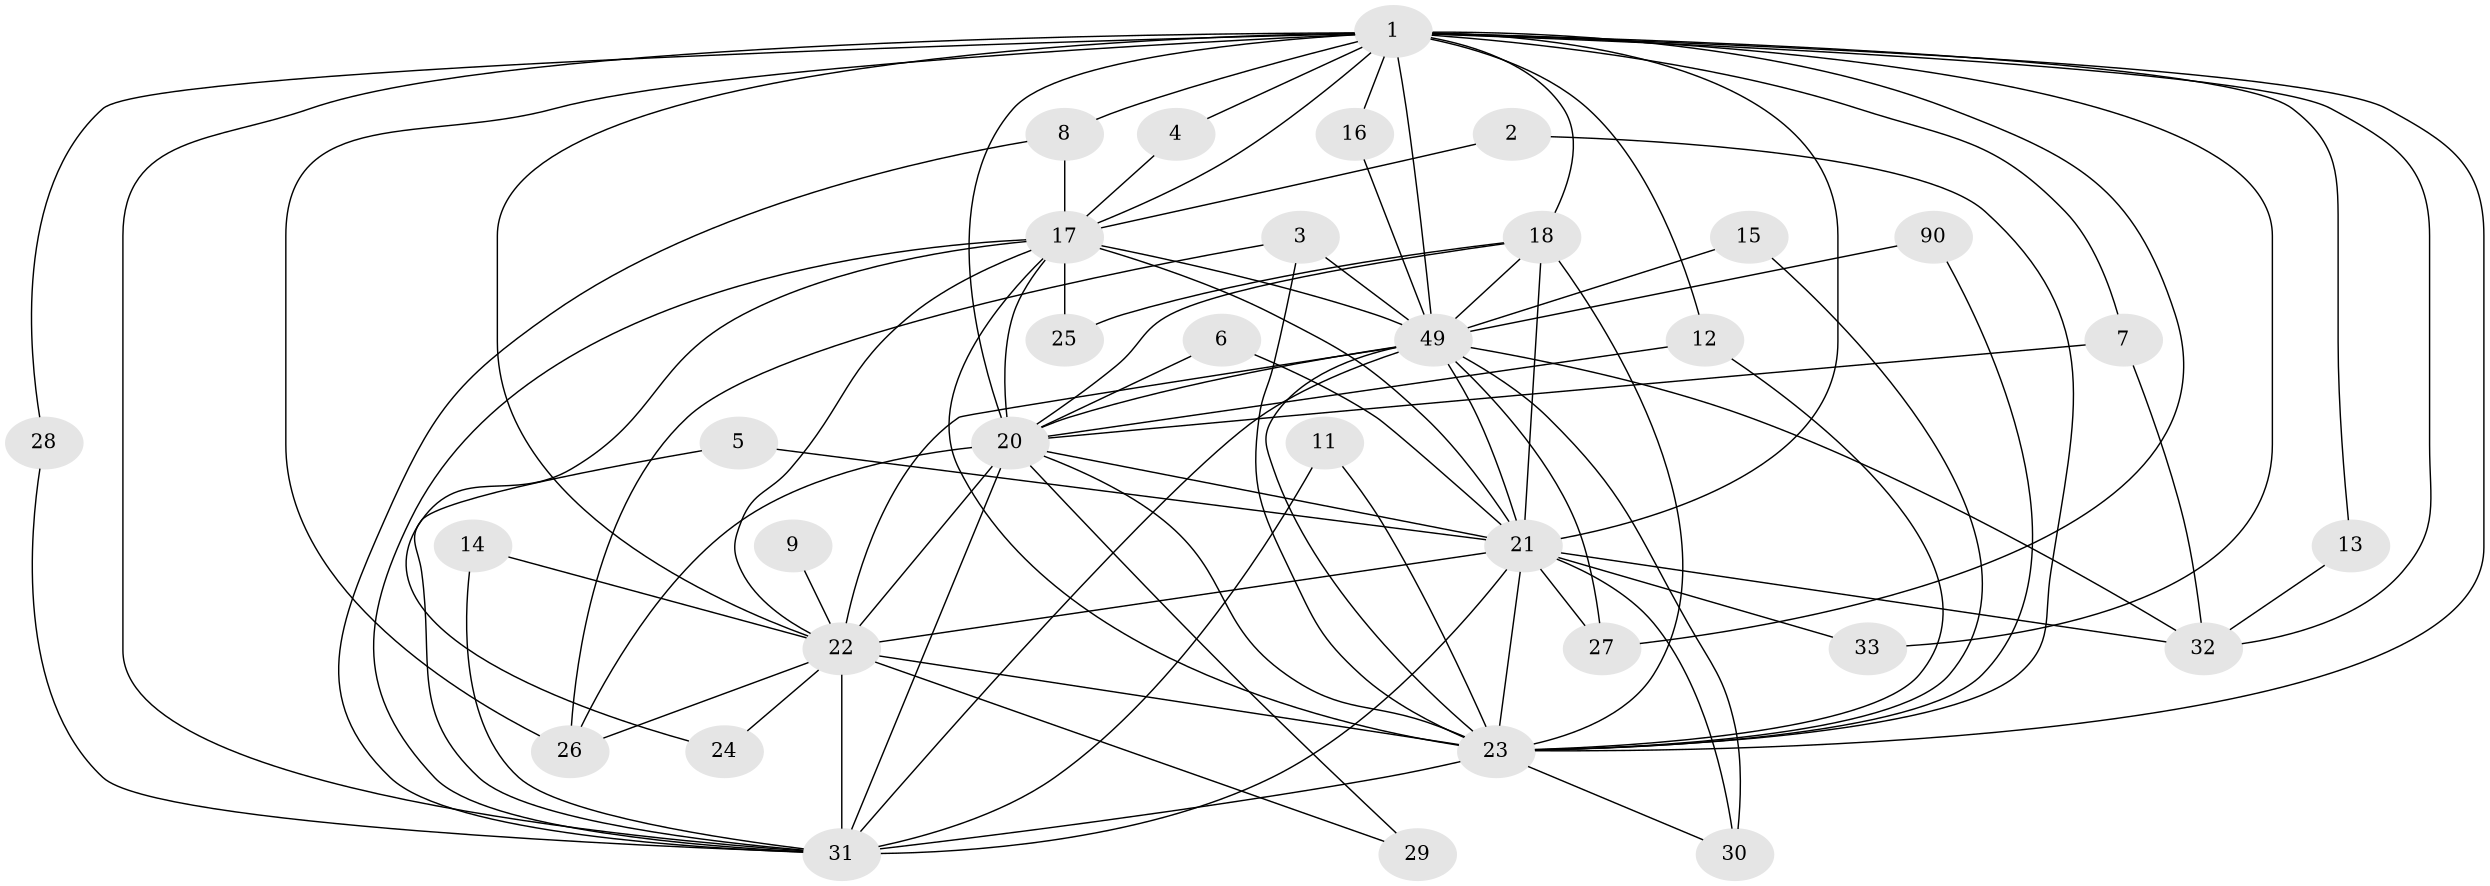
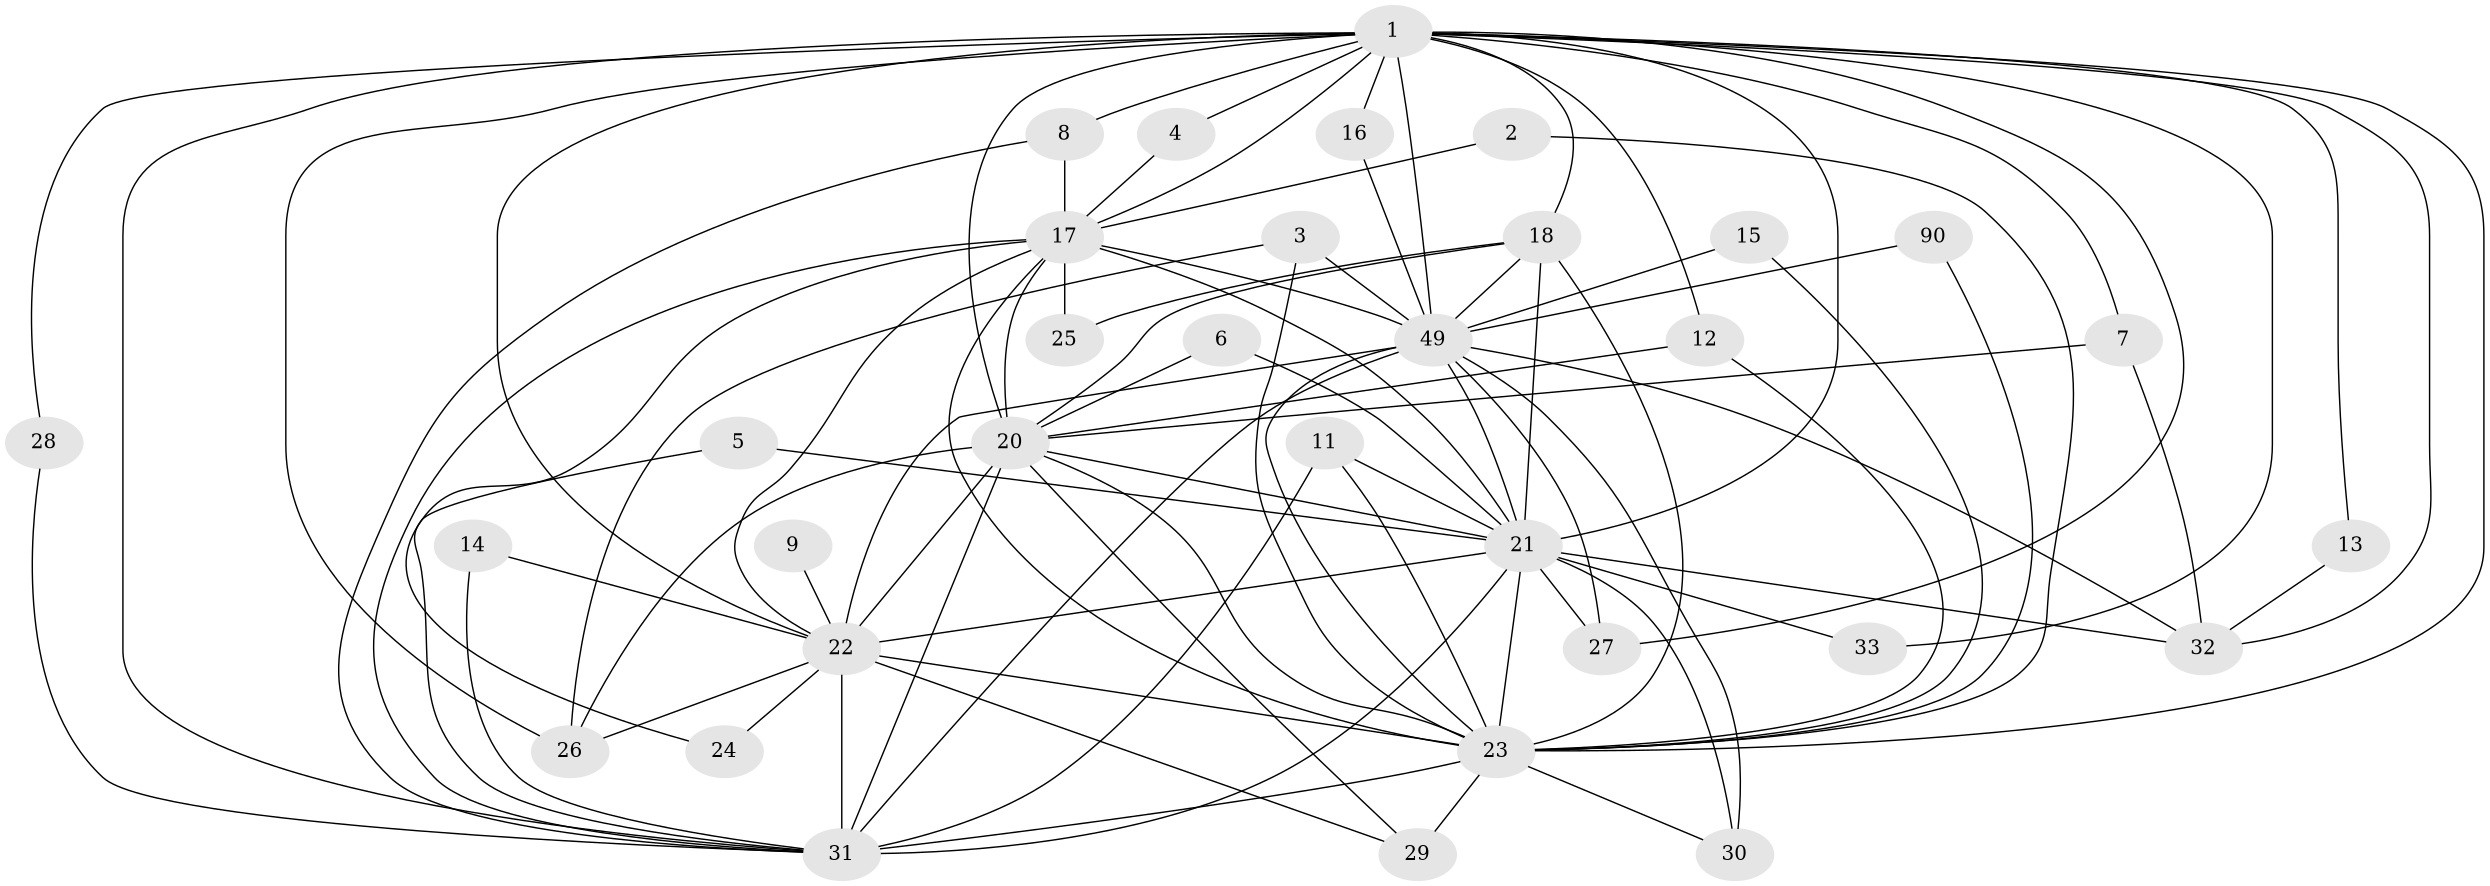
(1155, 394) -> none
none -> (1424, 494)
none -> (1457, 803)
